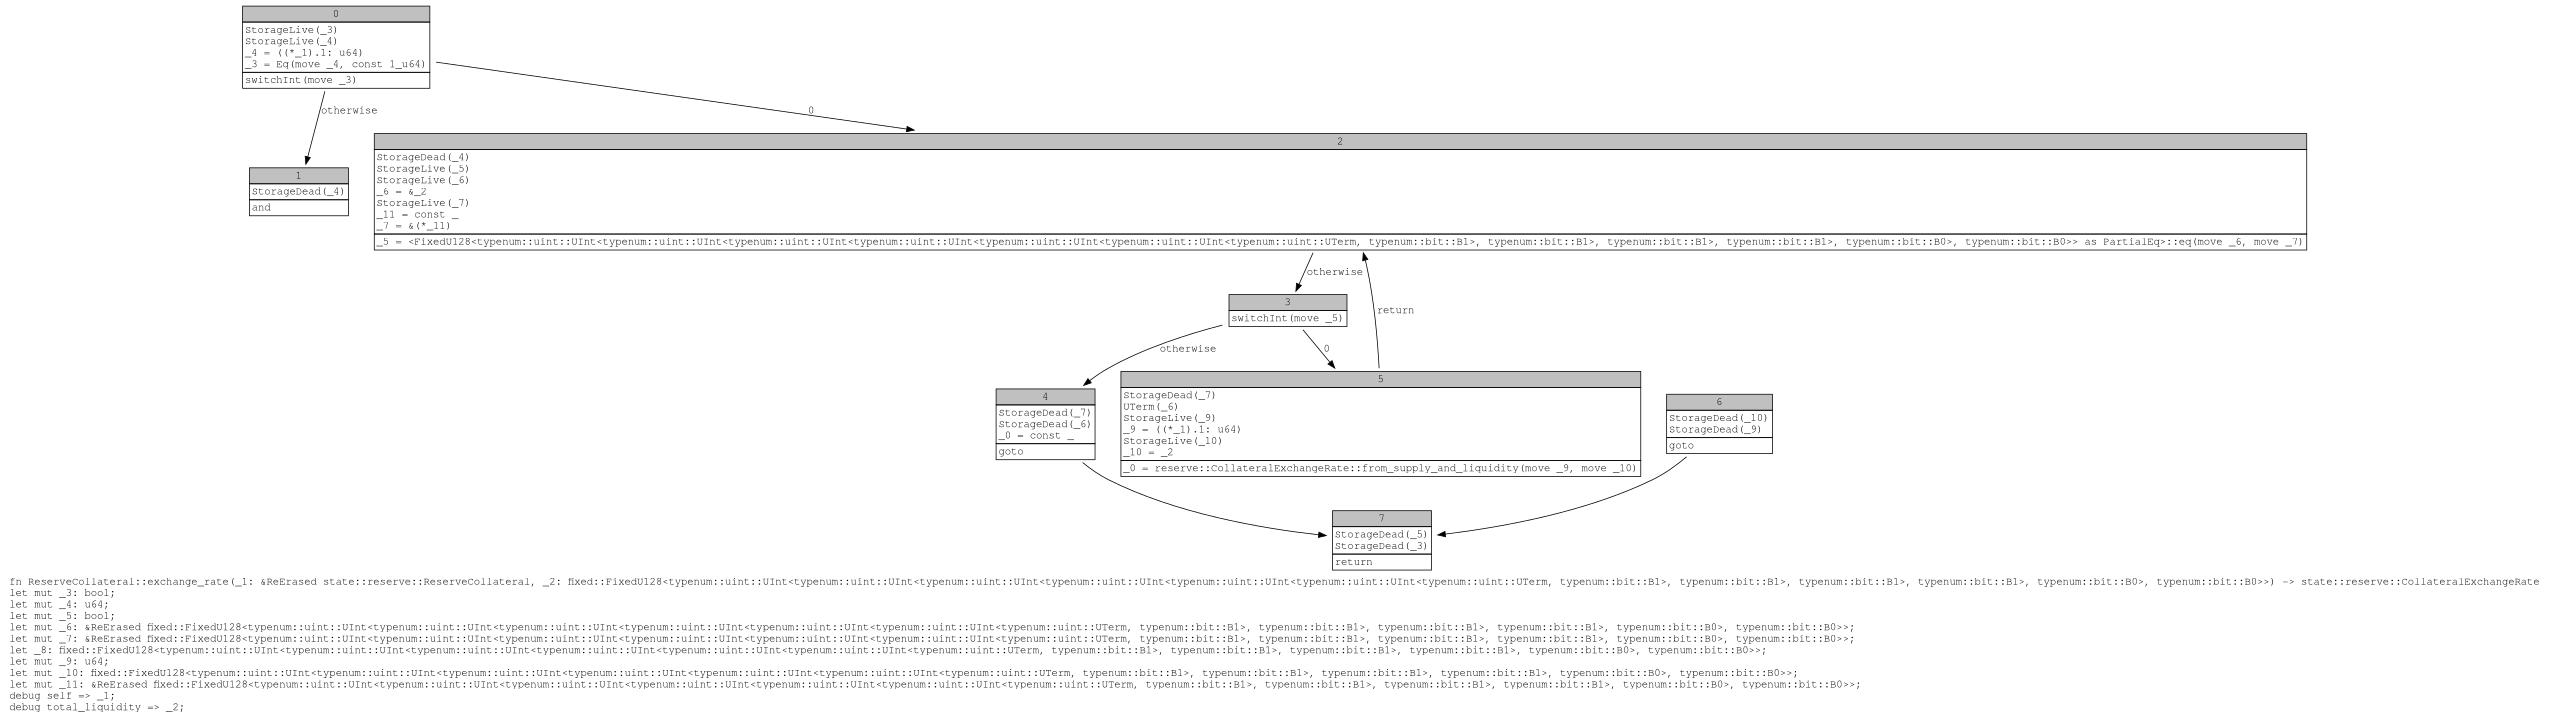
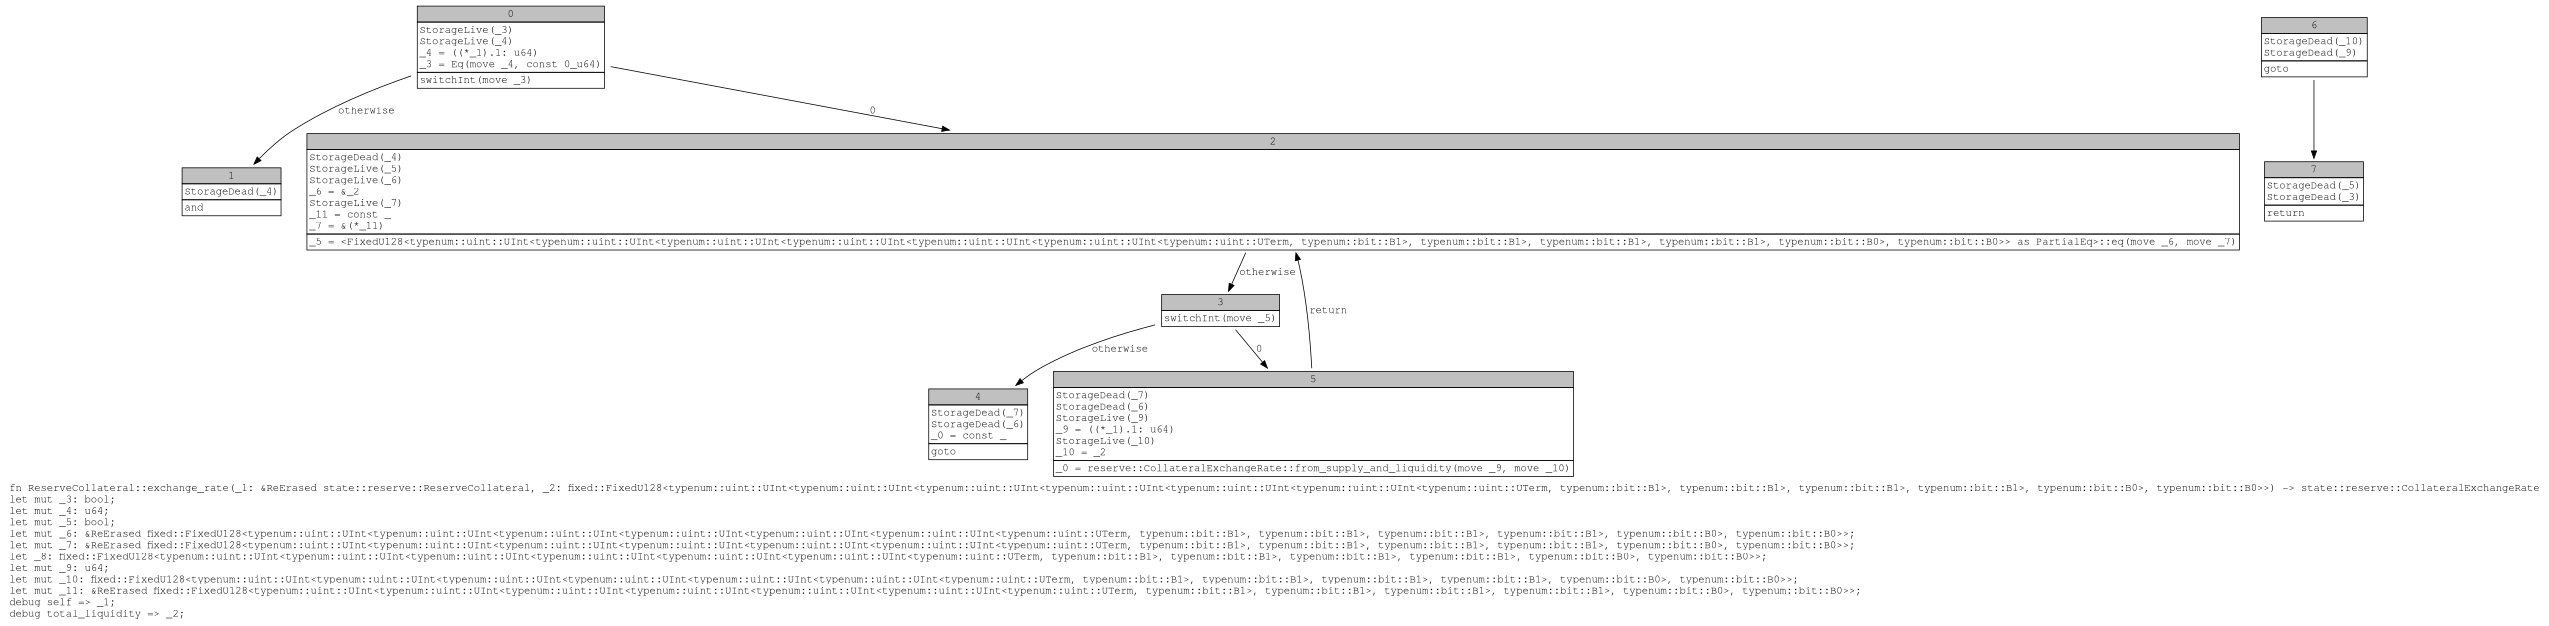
(336, 64) -> (511, 64)
(1152, 406) -> (1103, 406)
(1196, 512) -> none
